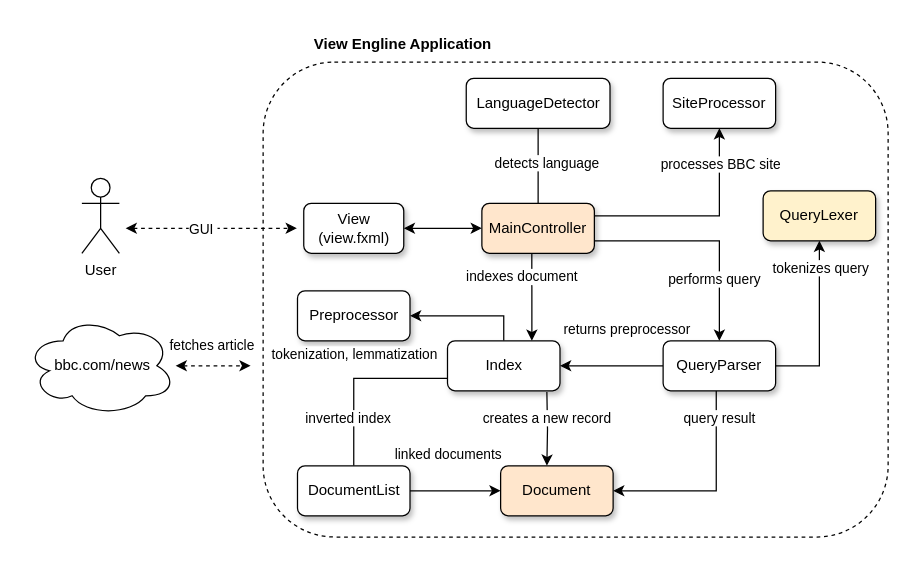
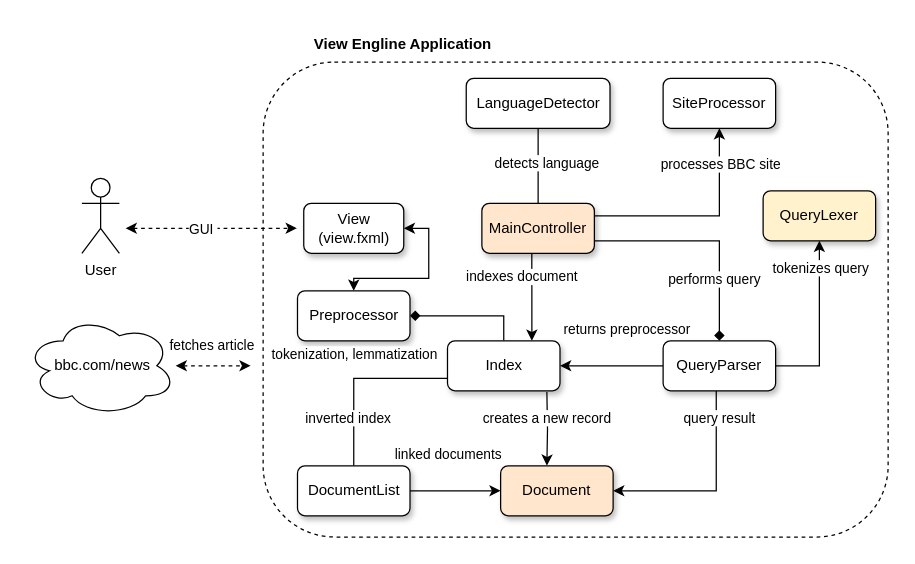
(450, 228) -> (416, 278)
(420, 316) -> (421, 316)
(719, 331) -> (719, 330)
